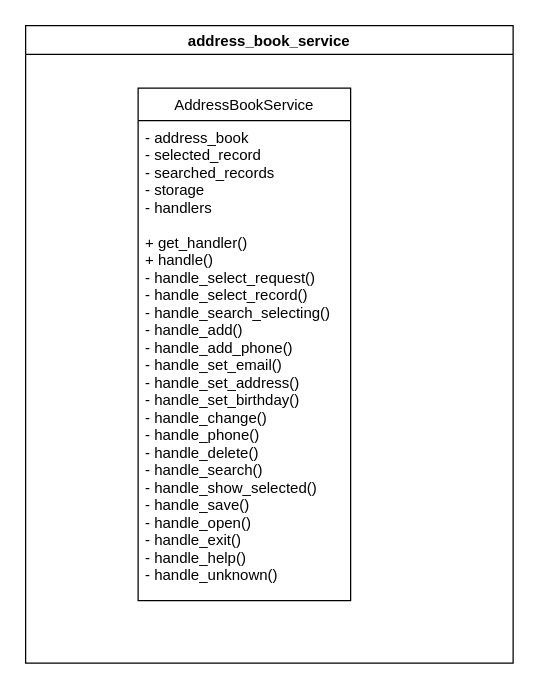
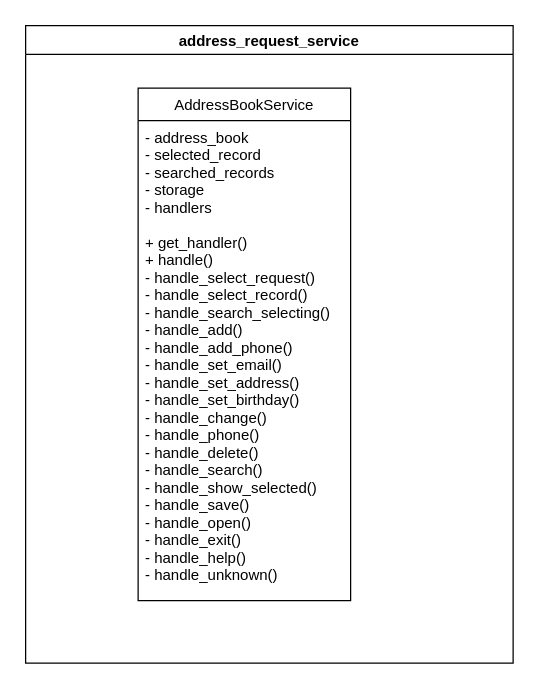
(269, 41) -> (269, 41)
